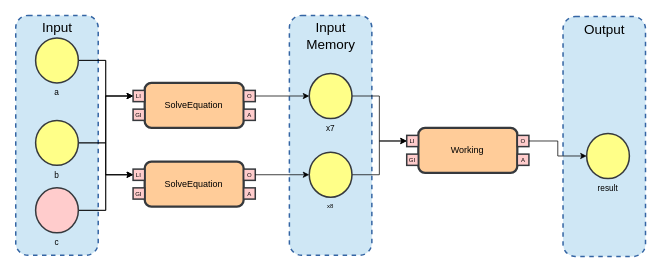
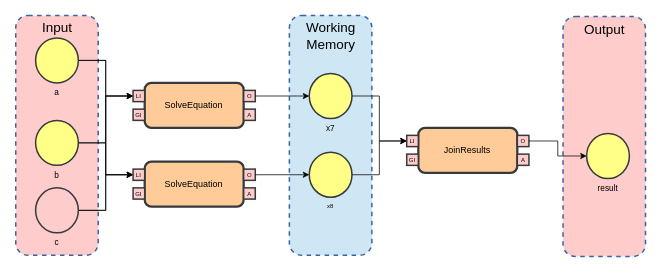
(57, 26) -> (57, 26)
(331, 26) -> (331, 26)
(605, 28) -> (605, 28)
(468, 150) -> (468, 150)
